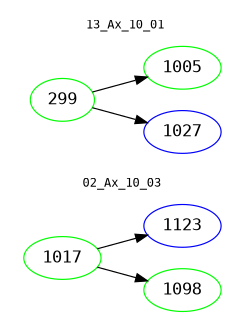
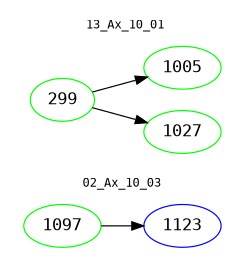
(182, 132) -> (182, 132)
(62, 258) -> (62, 226)
(182, 290) -> none
